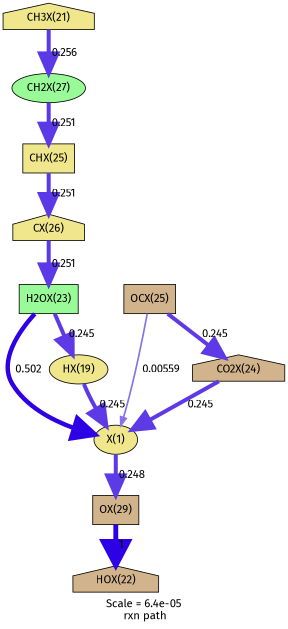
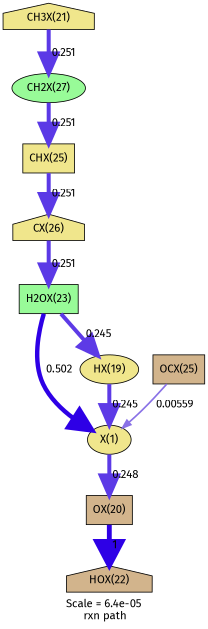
(63, 53) -> (62, 53)
(239, 369) -> none
(116, 510) -> (109, 510)
